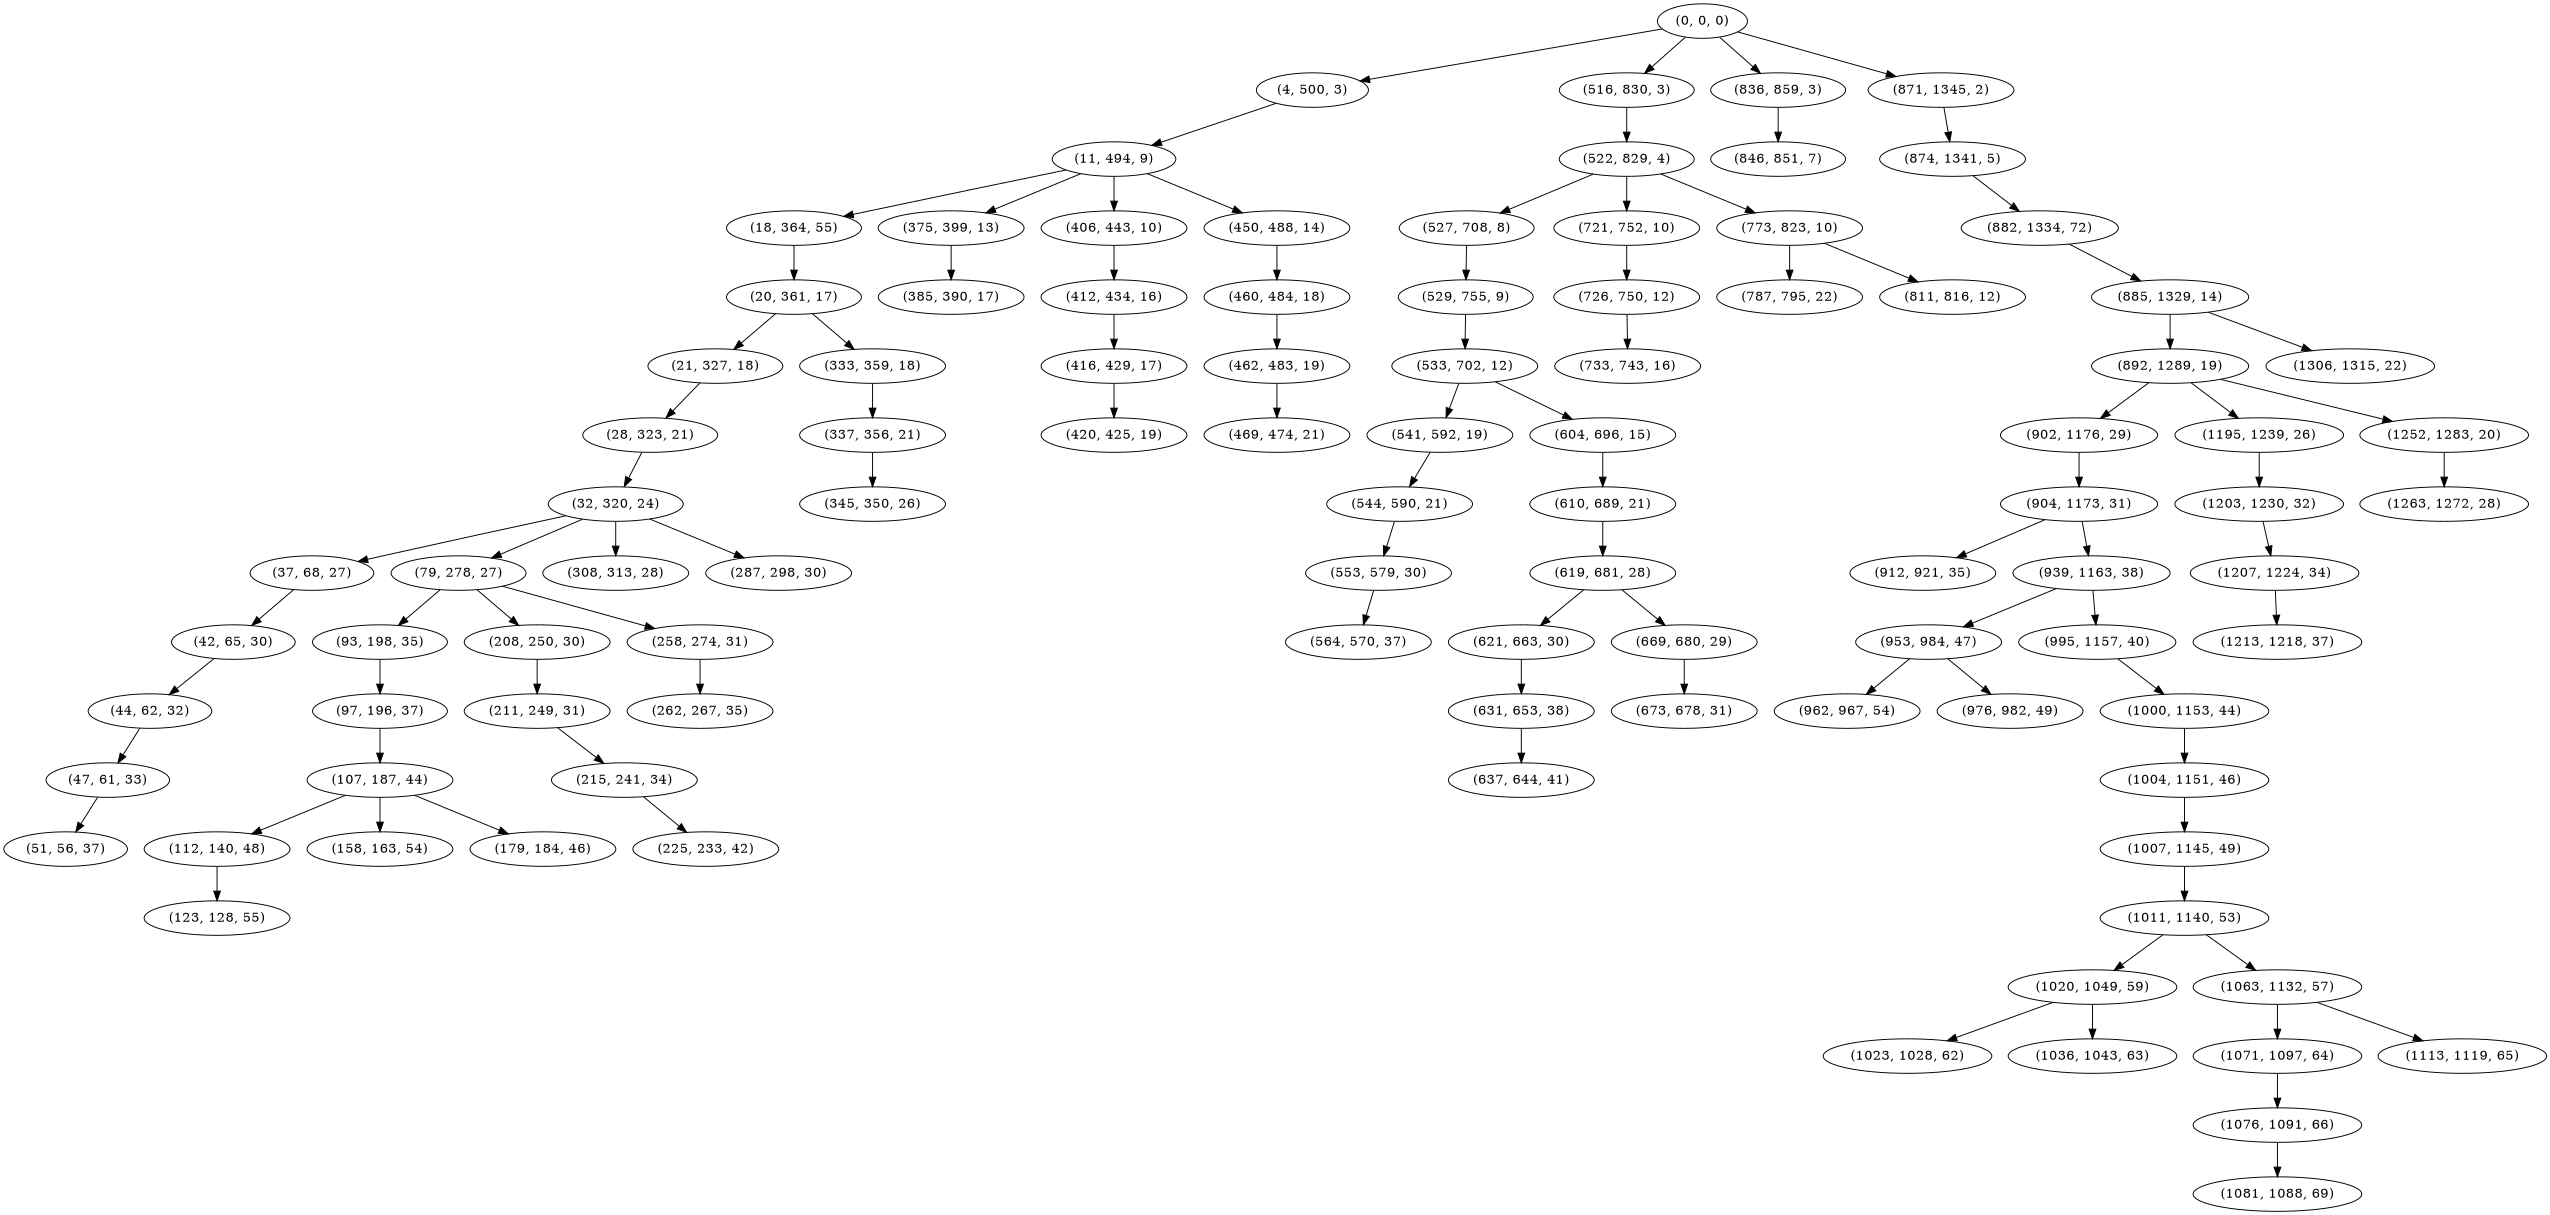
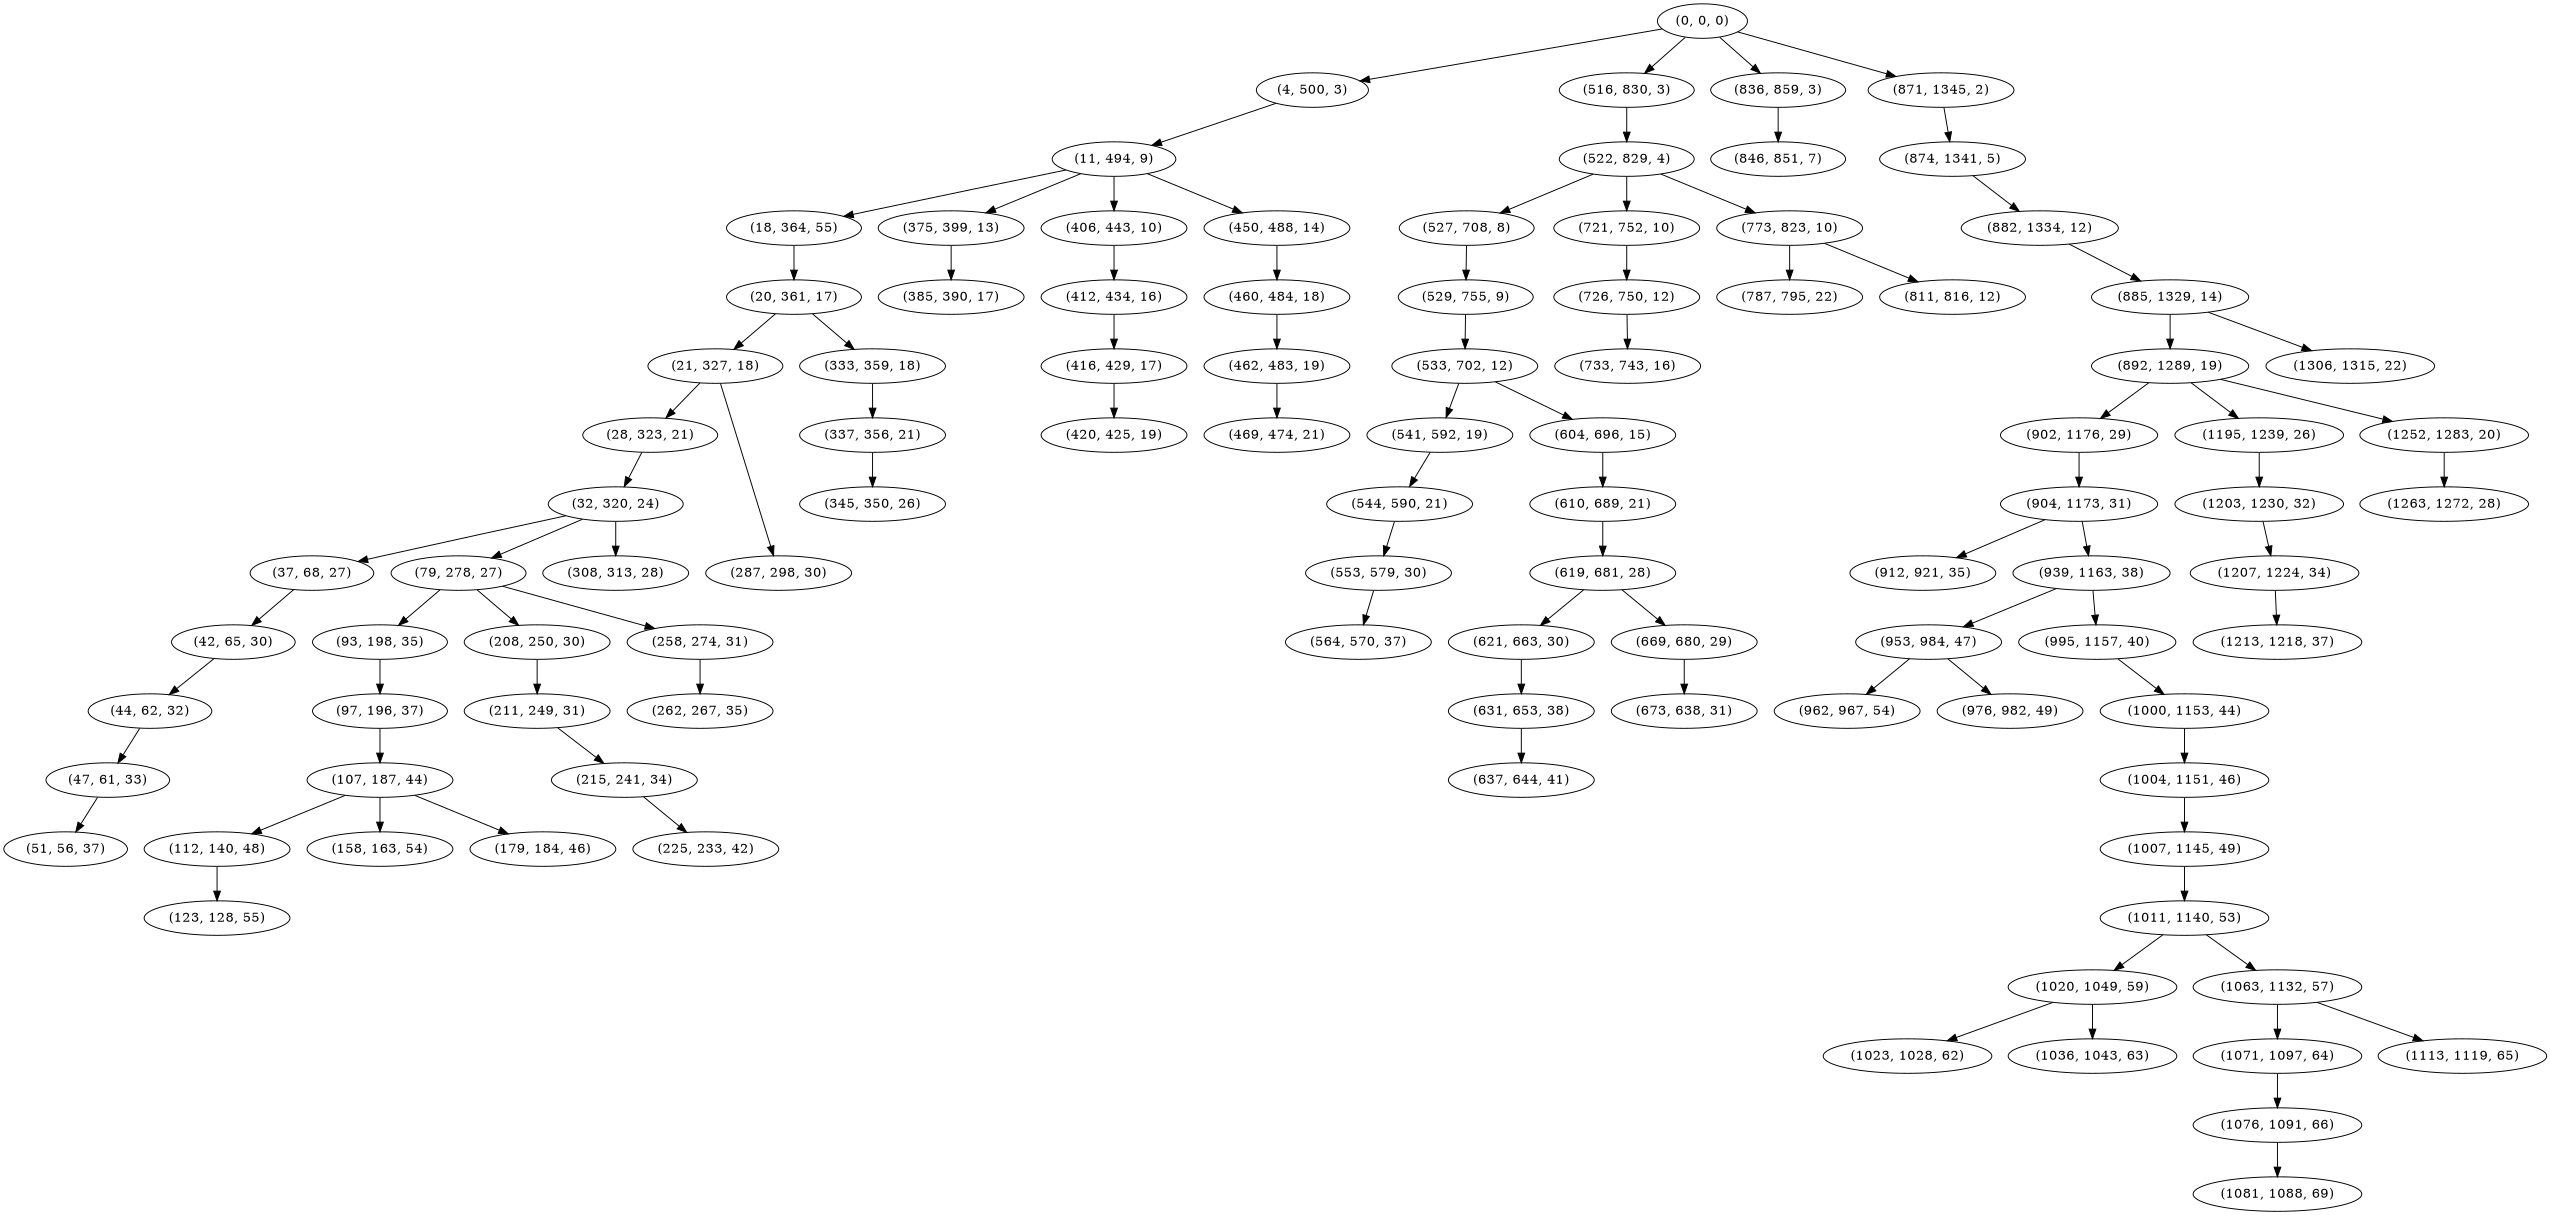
(2040, 228) -> (2040, 228)
(692, 537) -> (746, 465)
(1684, 711) -> (1684, 711)
